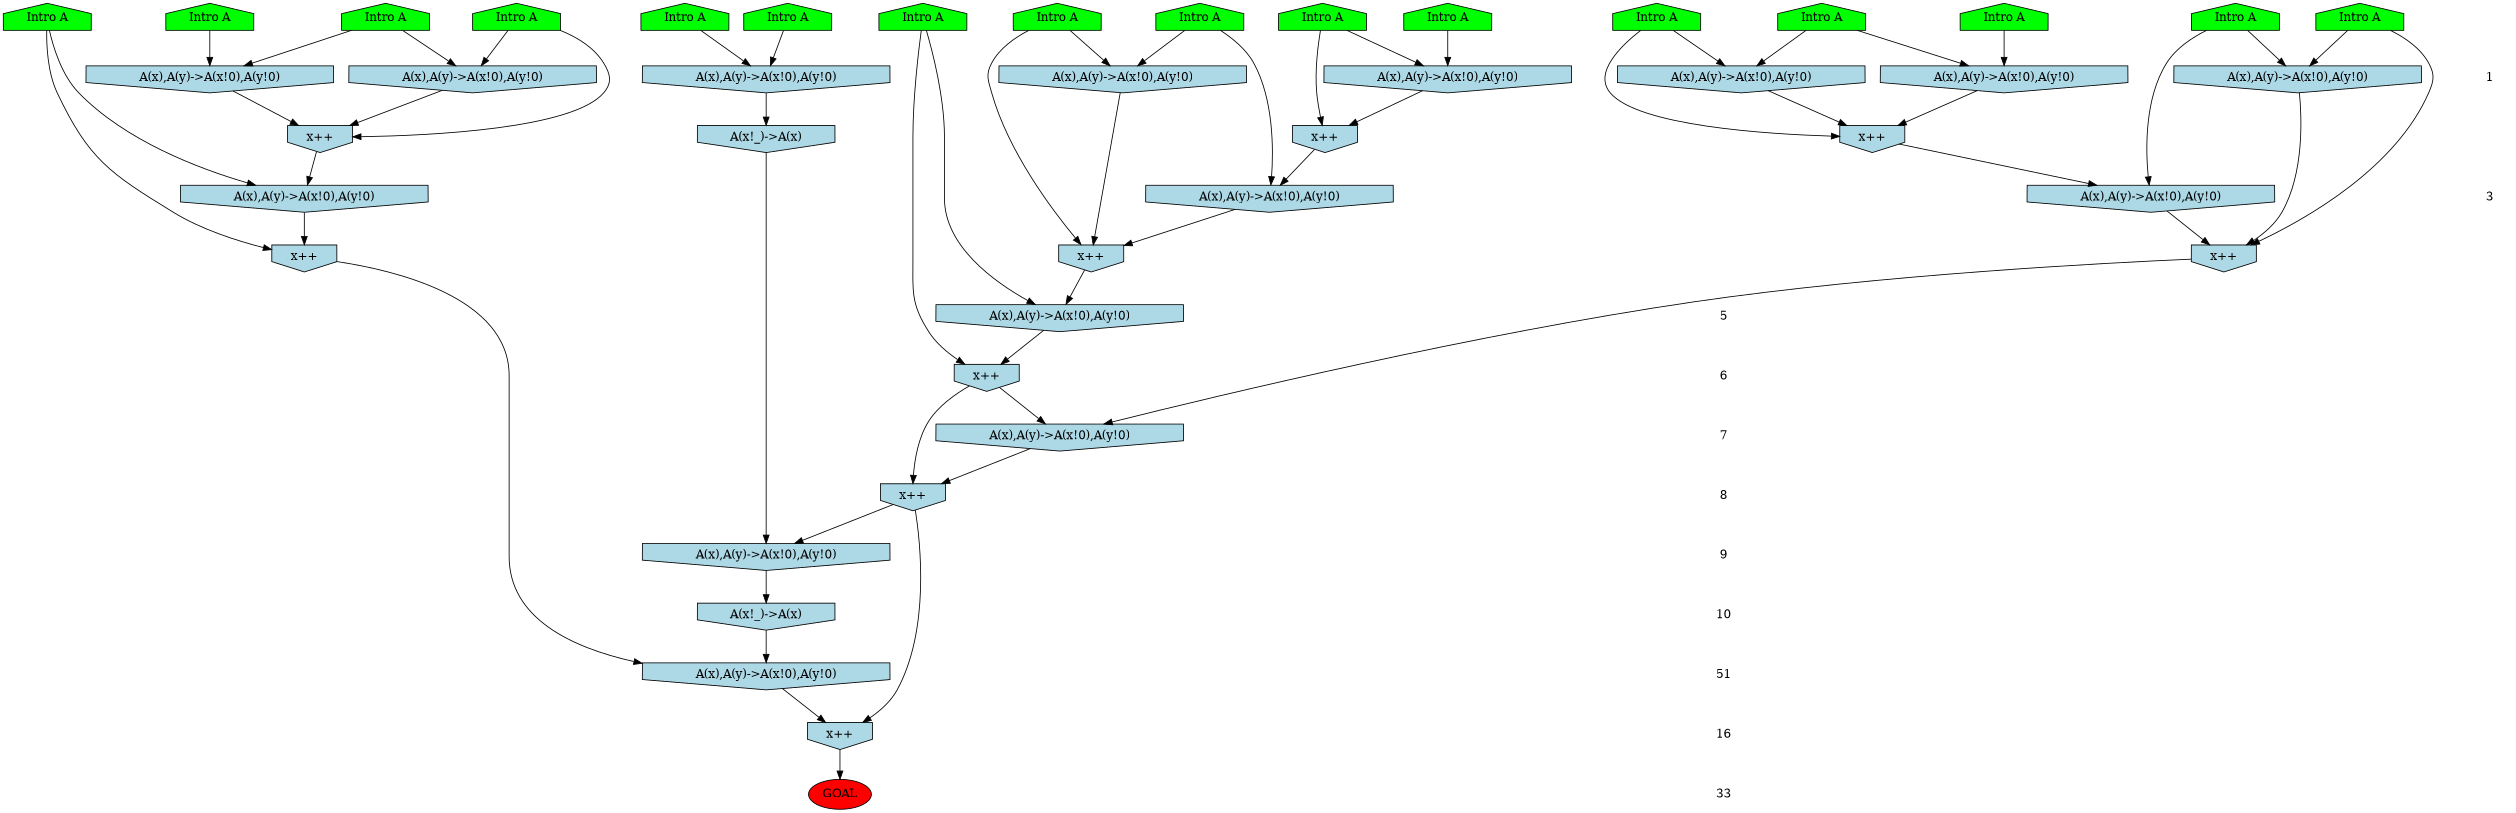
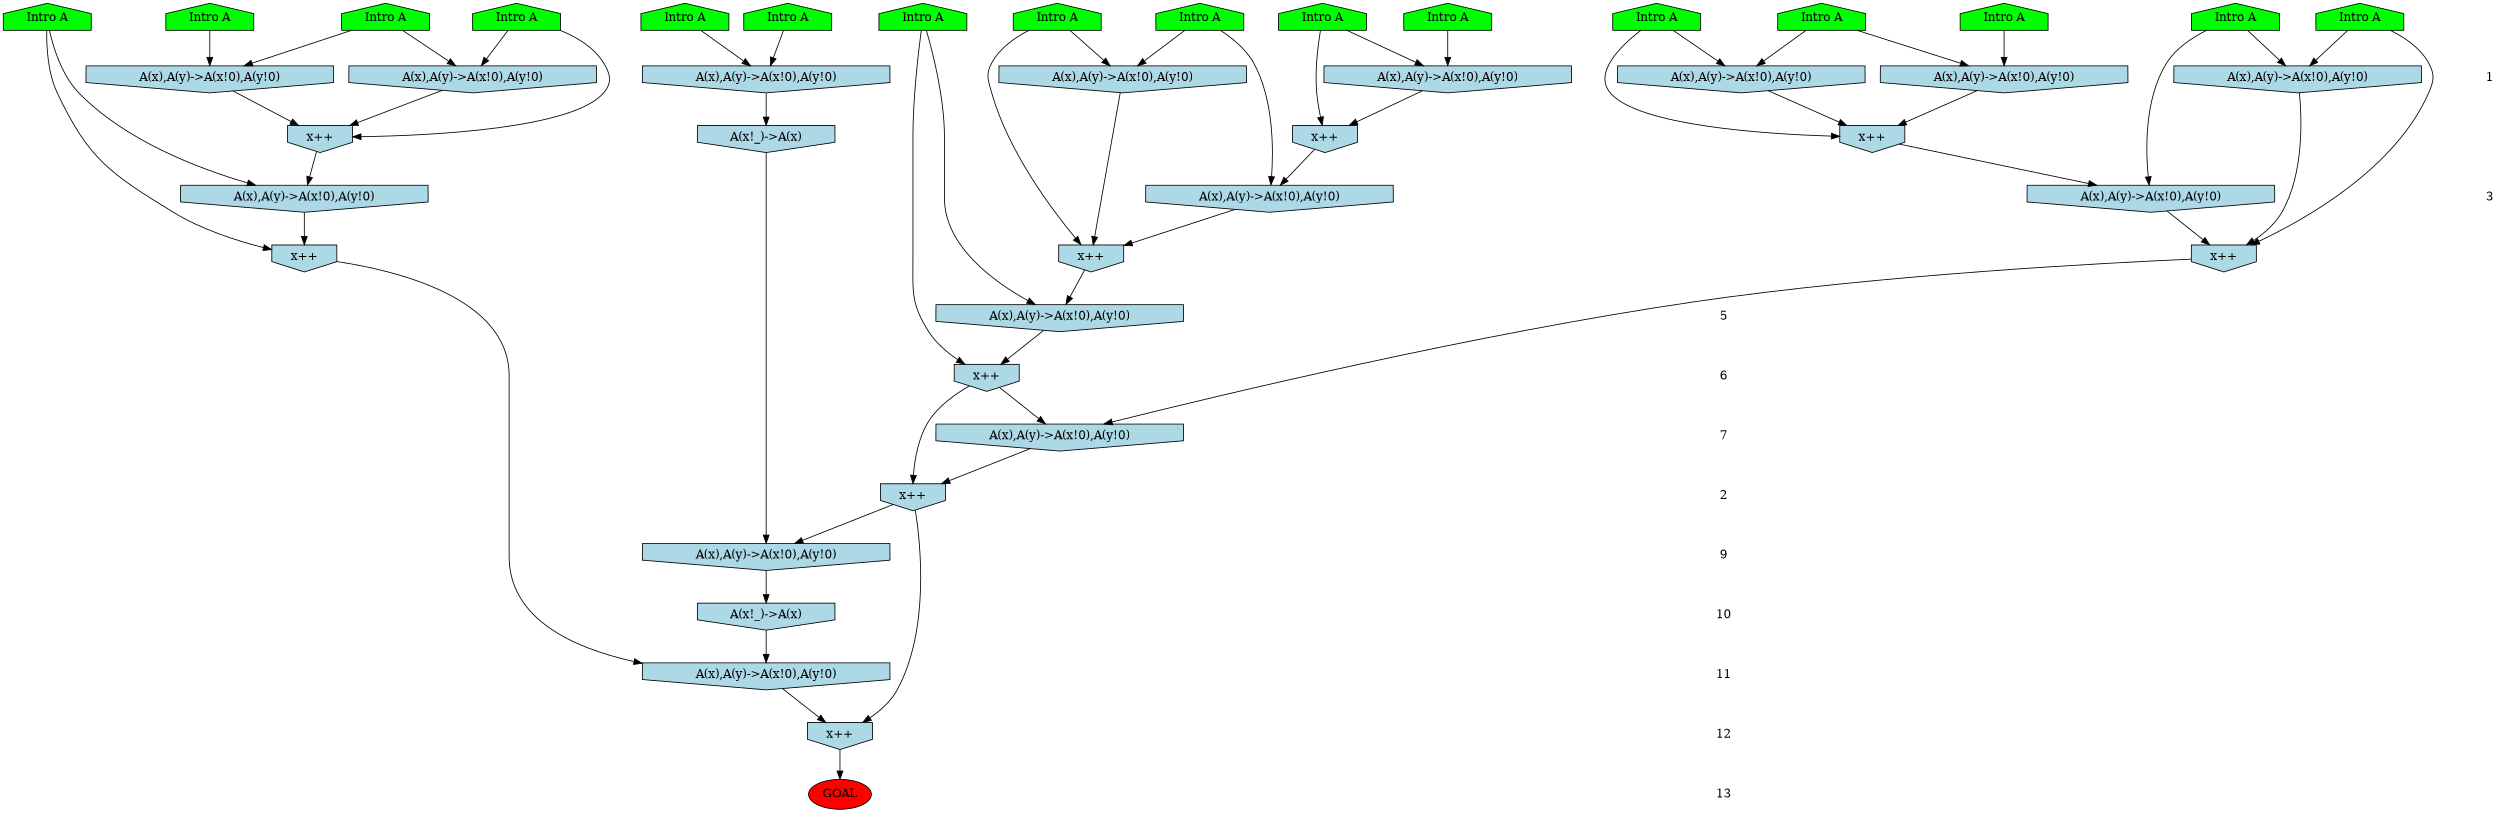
(1724, 496) -> (1724, 496)
(1724, 675) -> (1724, 675)
(1724, 735) -> (1724, 735)
(1724, 794) -> (1724, 794)
